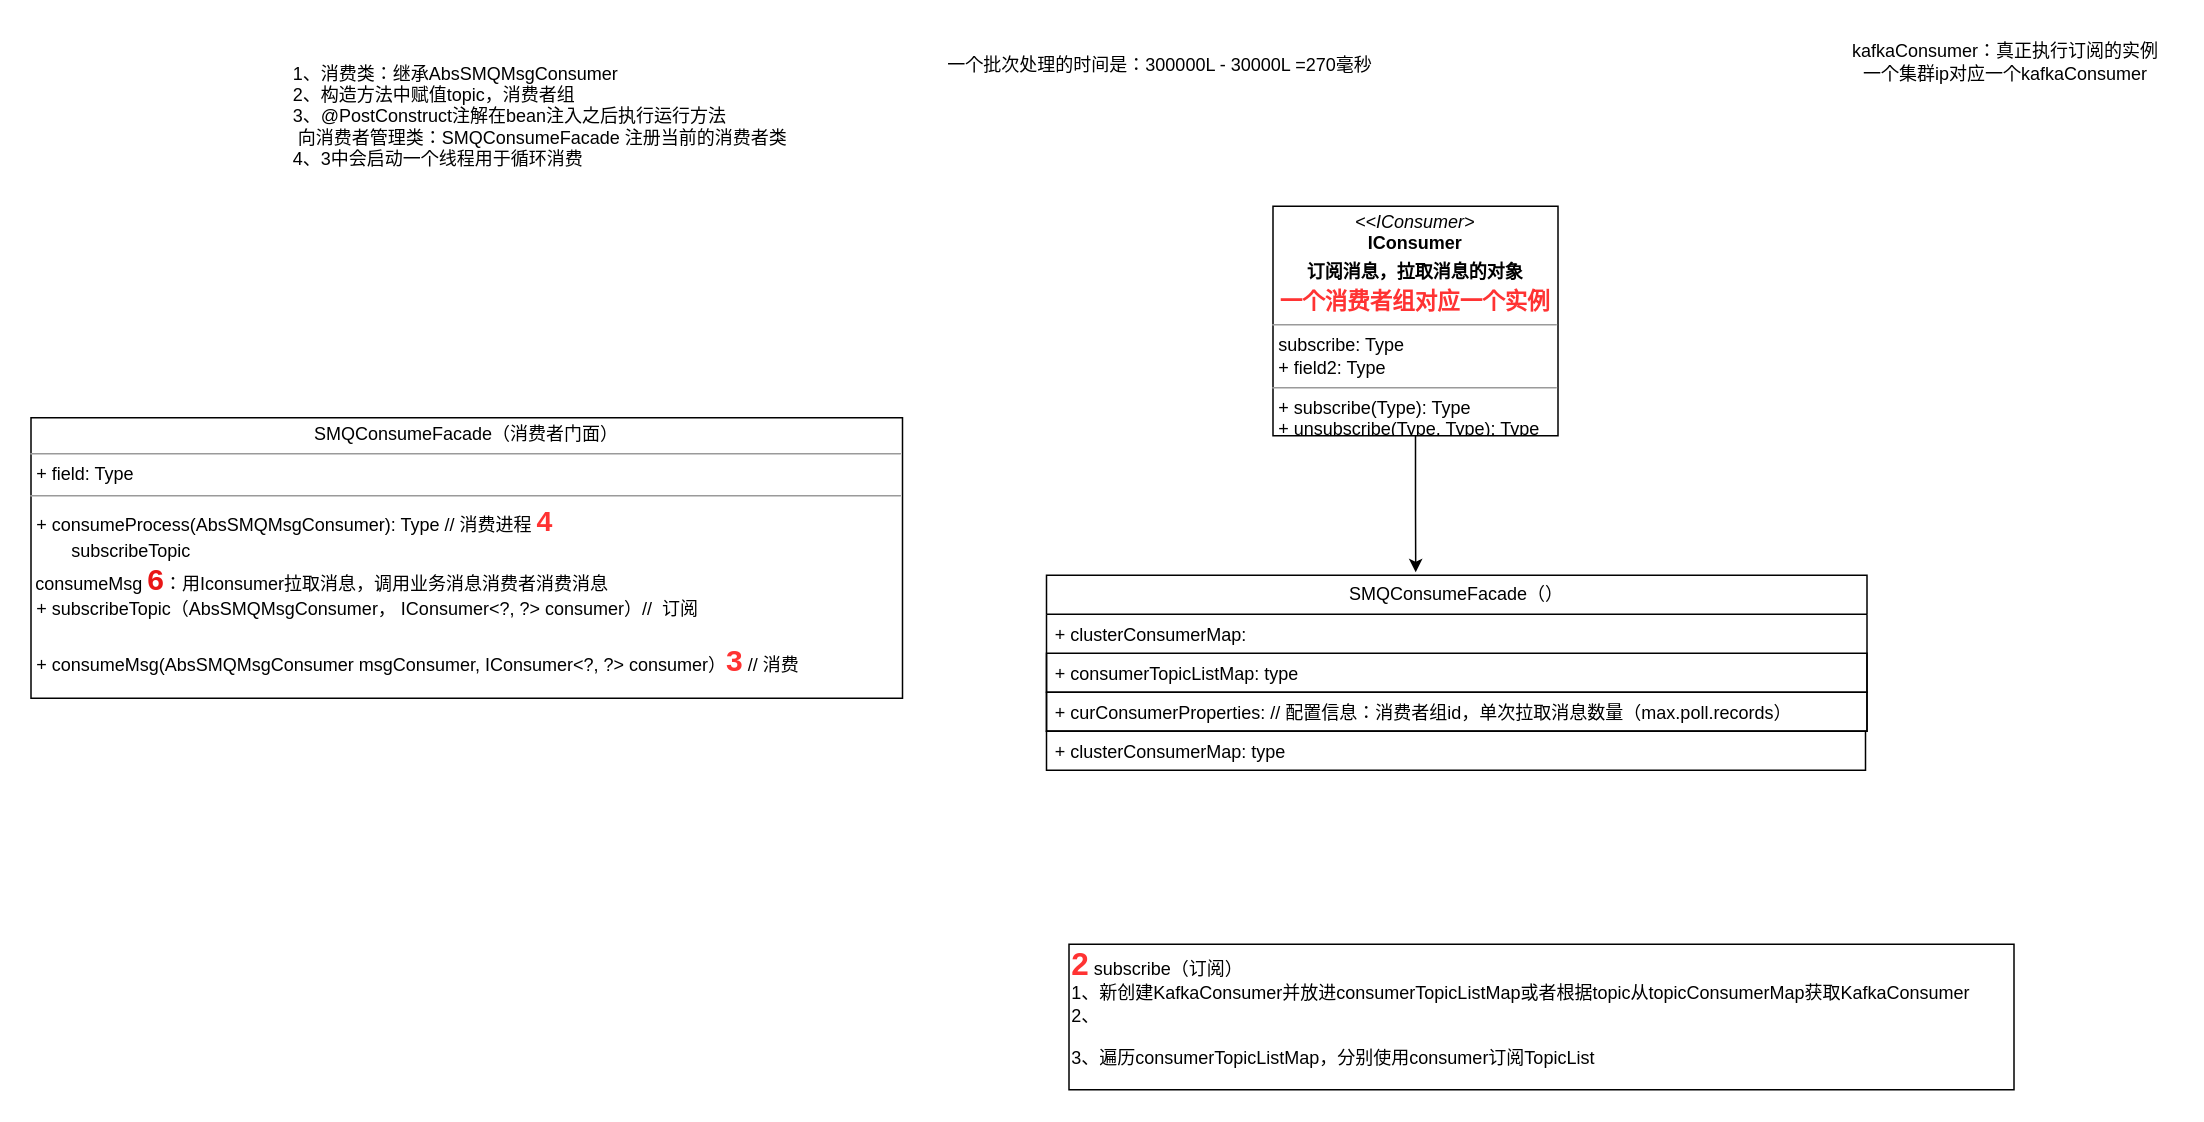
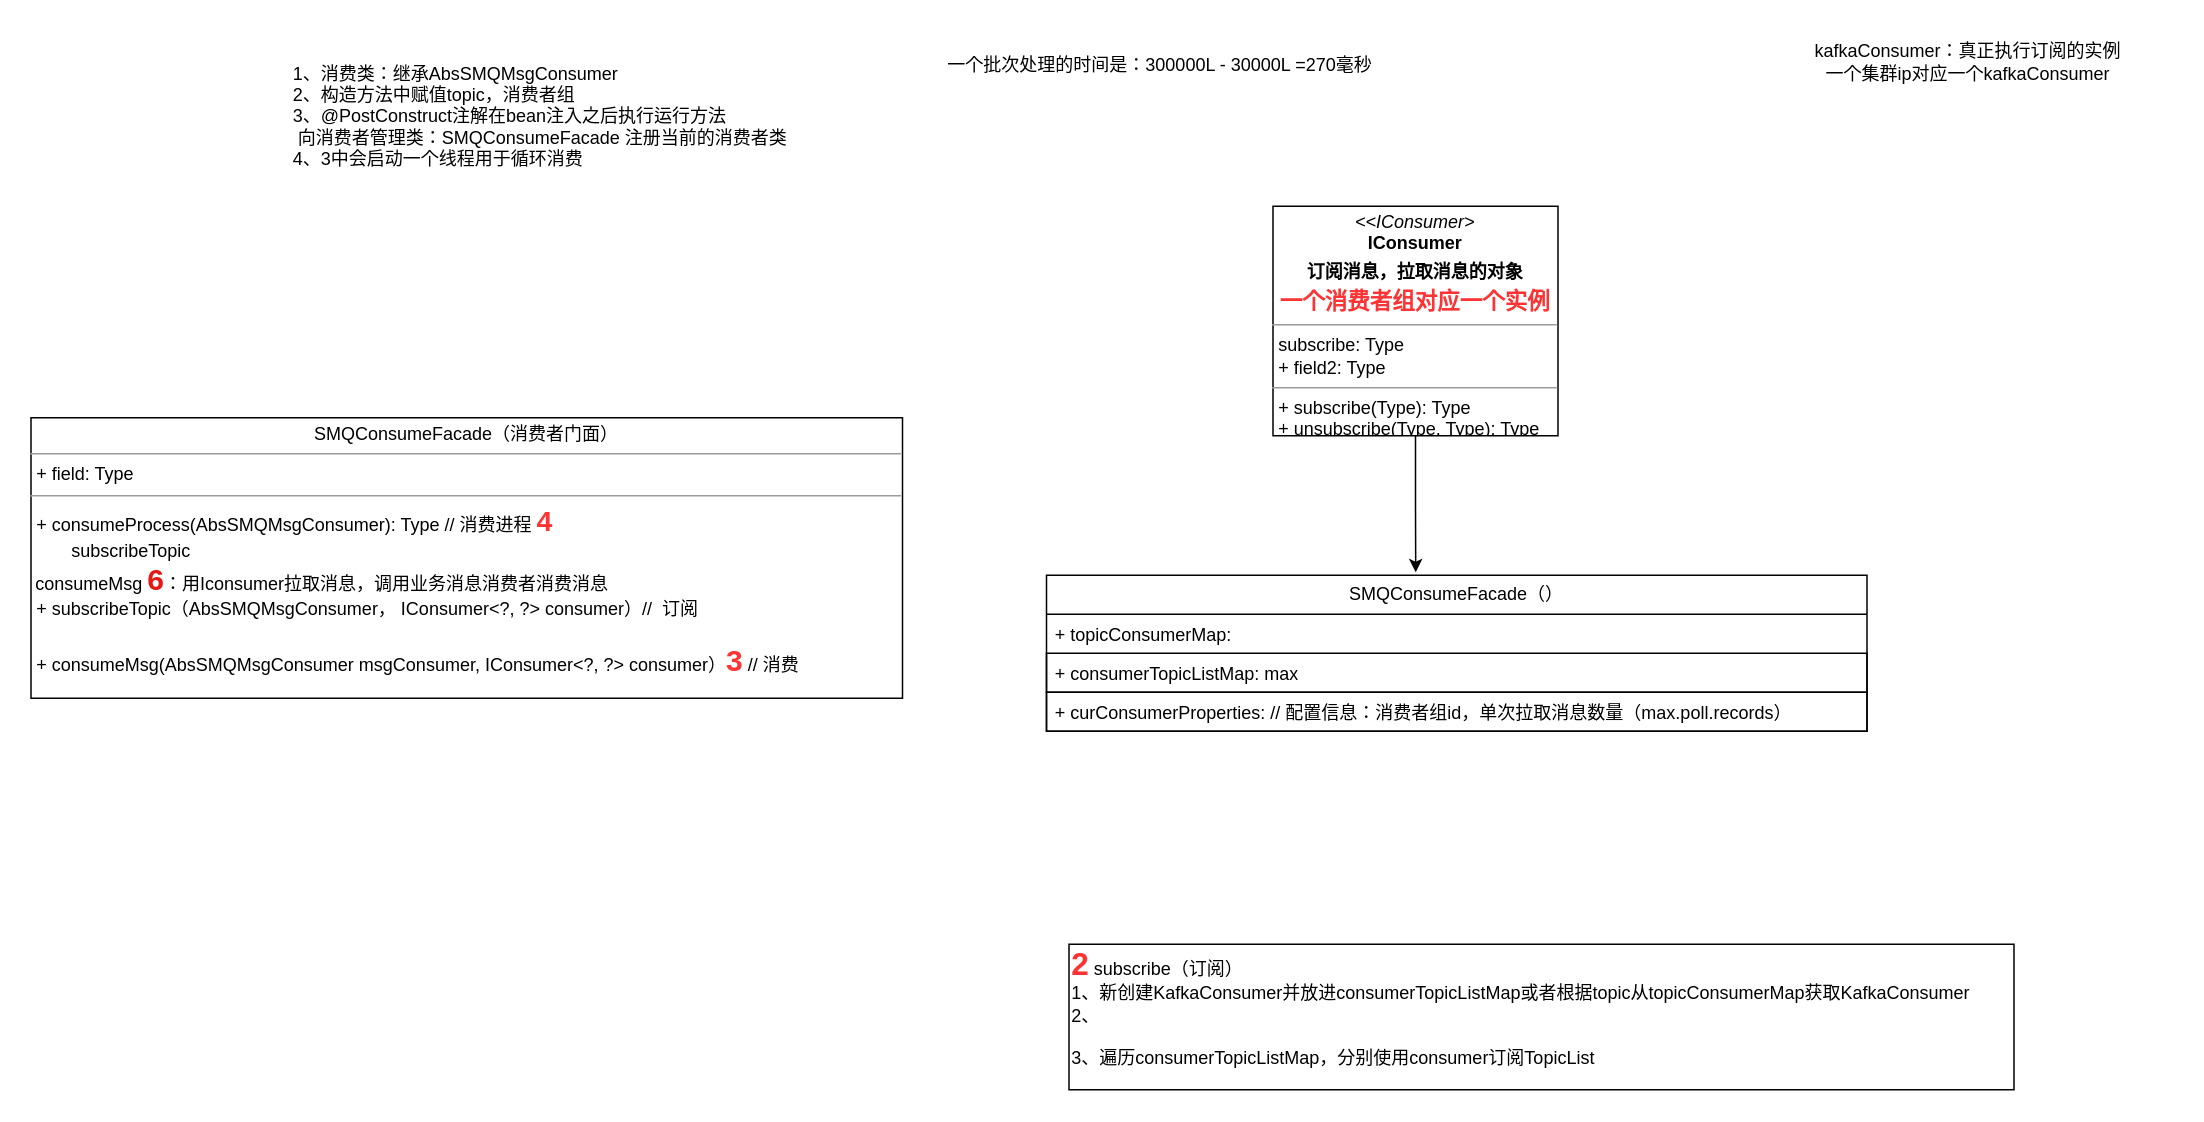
(2005, 62) -> (1967, 62)
(1156, 636) -> (1146, 636)
(1187, 675) -> (1182, 675)
(1456, 751) -> none
